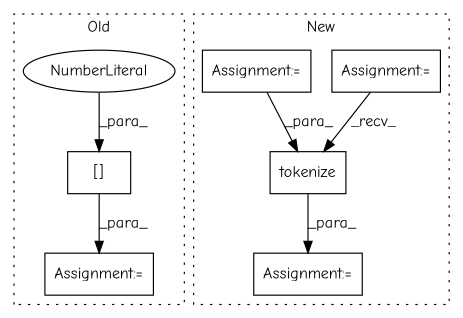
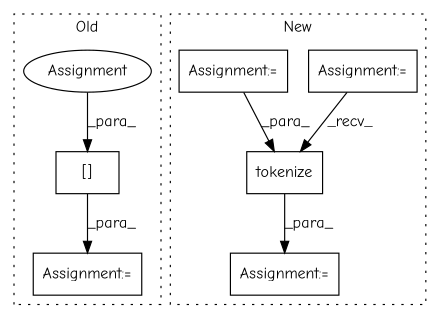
(99, 71) -> (88, 71)
